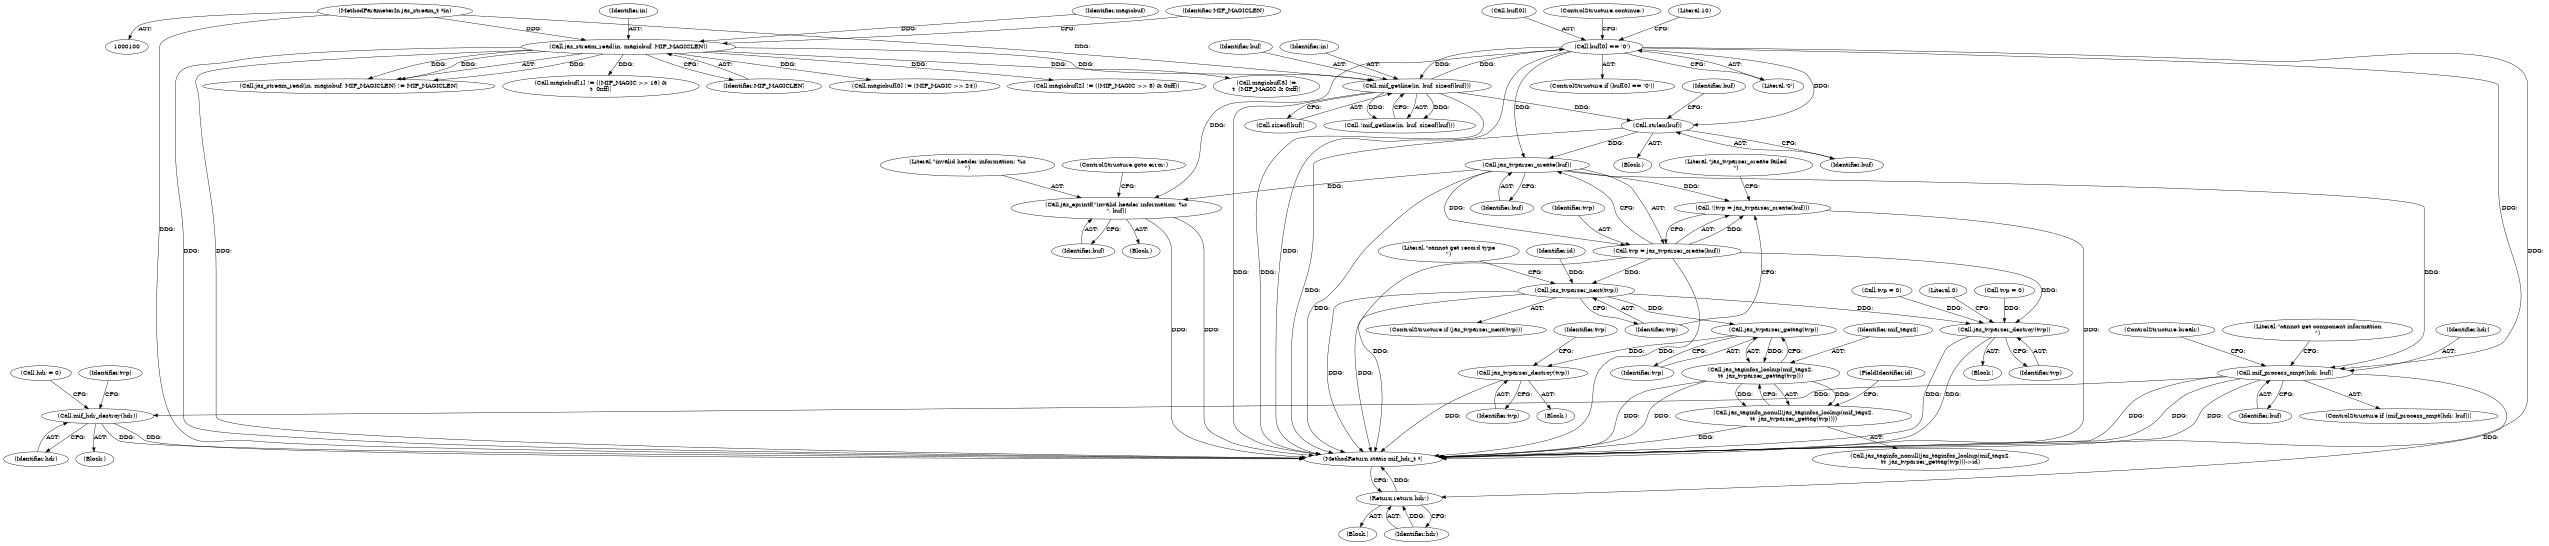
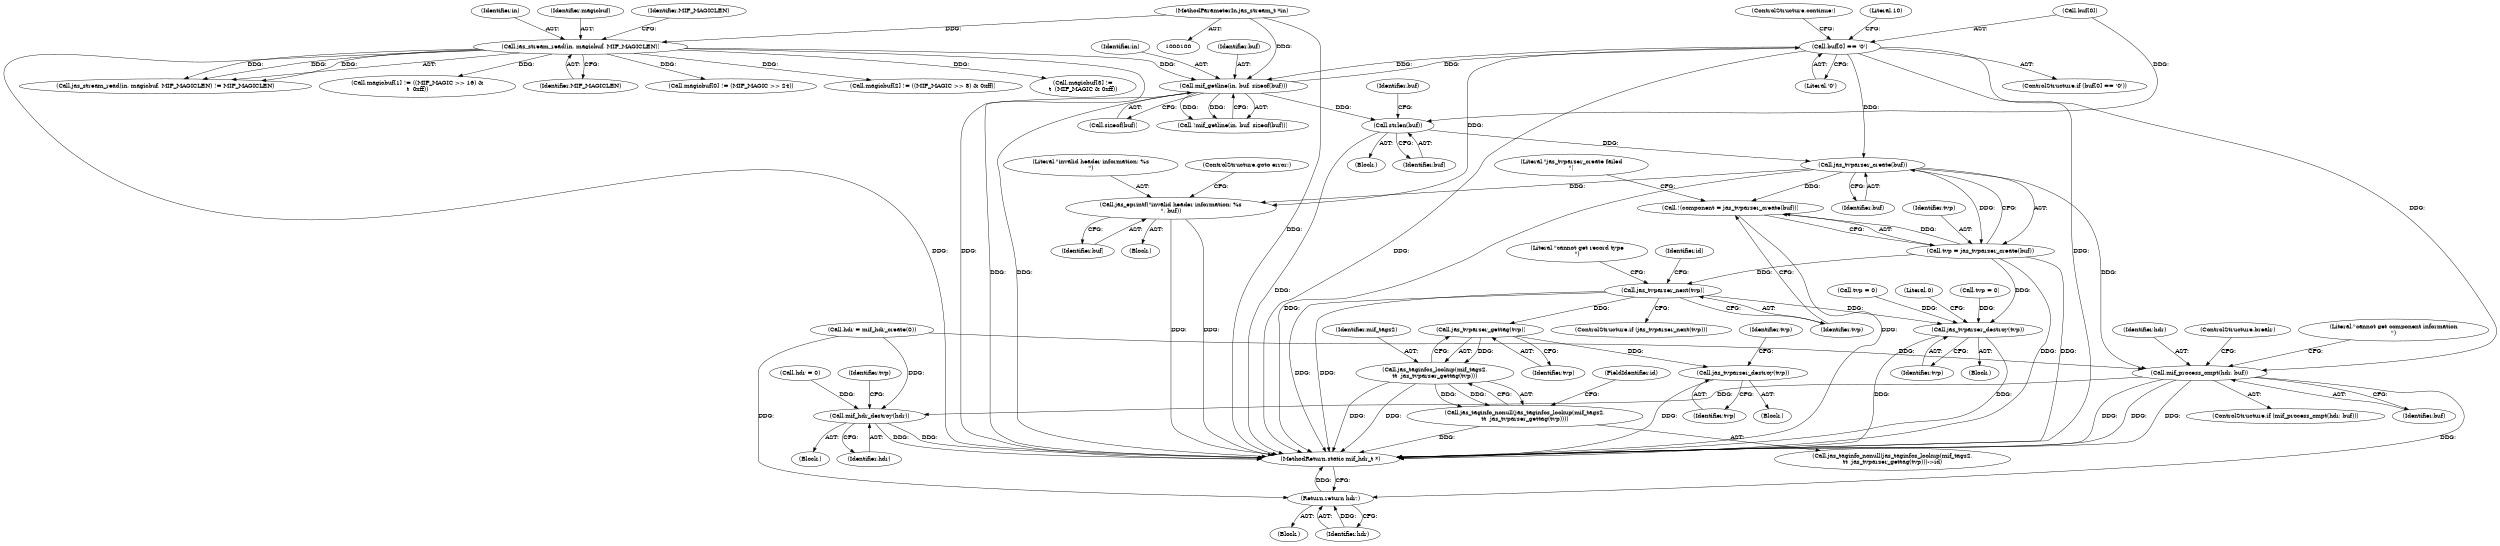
(910, 29) -> (588, 29)
(1796, 69) -> (1848, 112)
(1752, 208) -> (1730, 208)
(1577, 273) -> (1683, 273)
(1539, 309) -> (1663, 309)
none -> (872, 330)
(81, 395) -> (848, 395)
